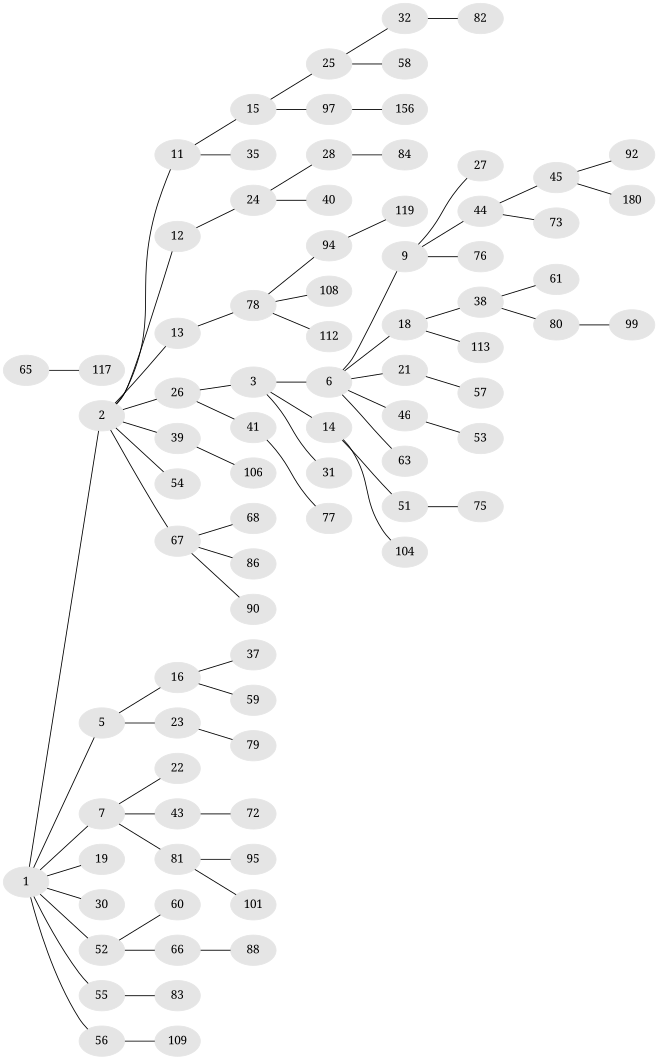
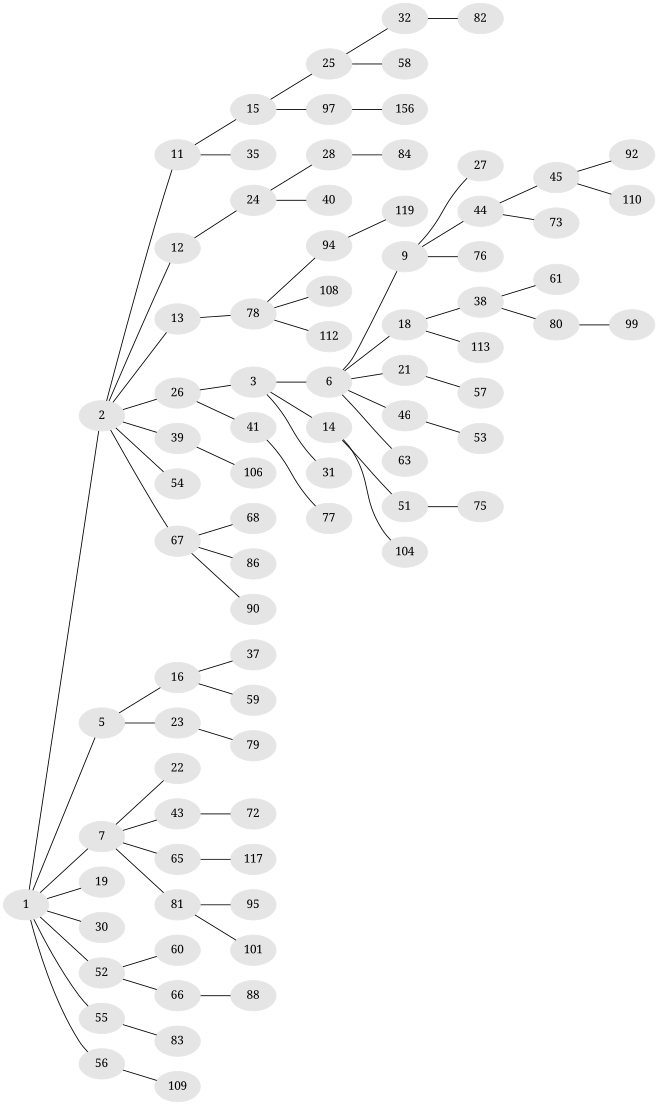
(632, 200) -> (632, 200)
none -> (140, 848)
